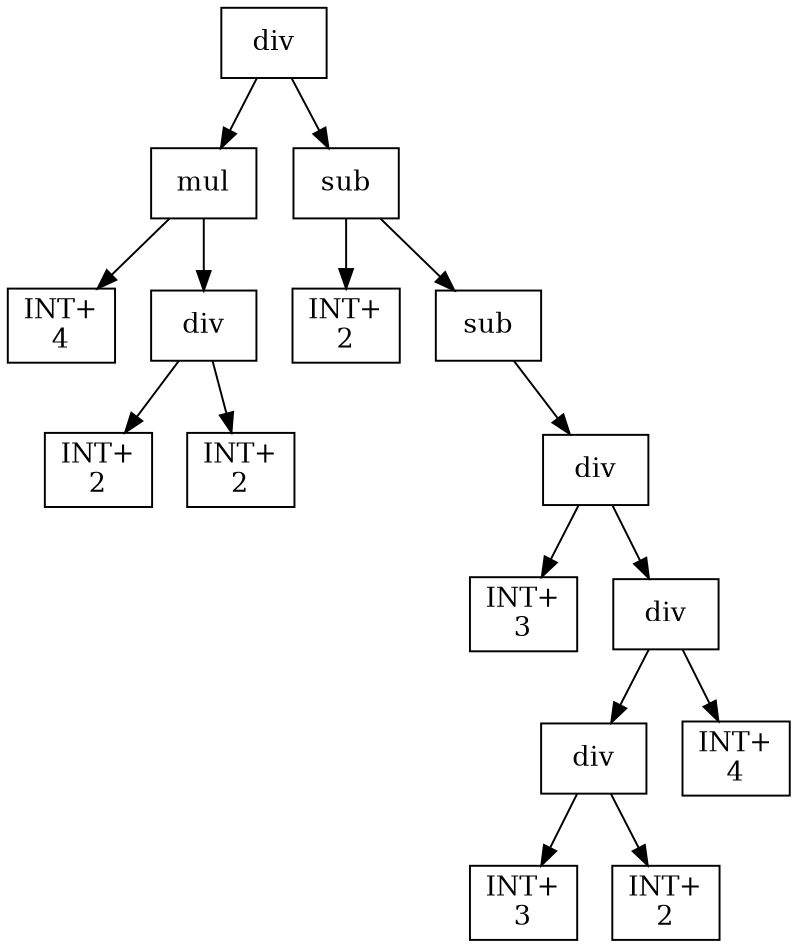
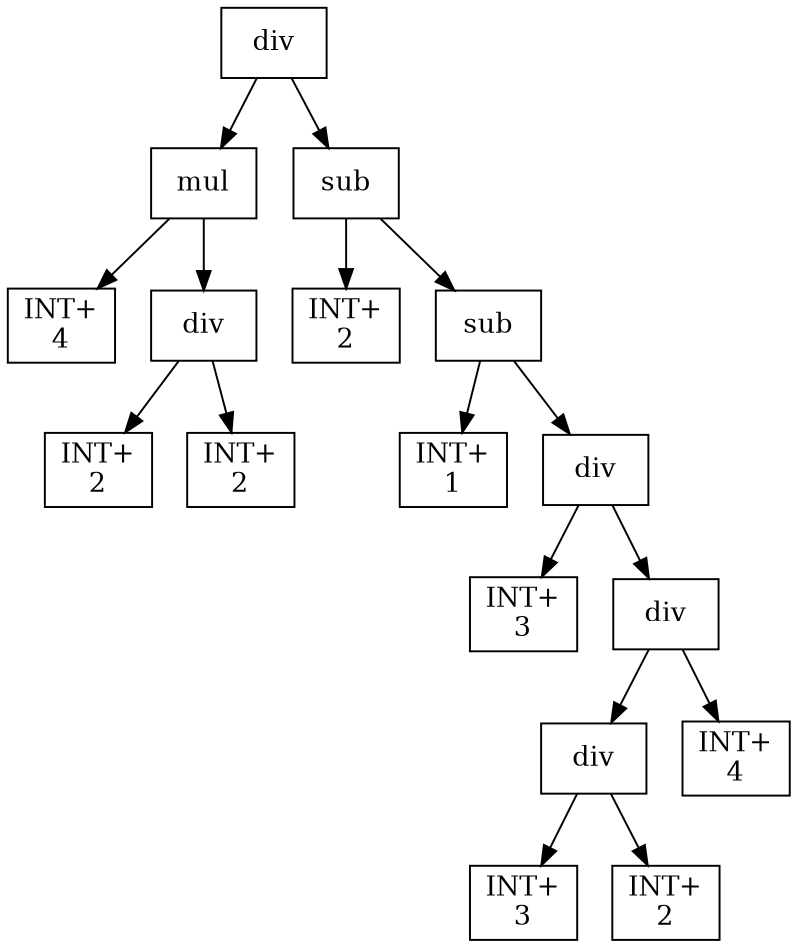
none -> (453, 470)
